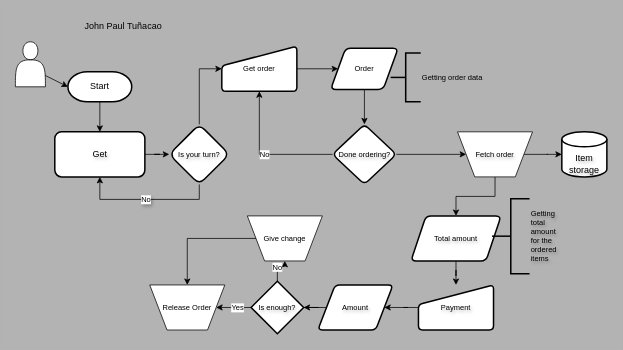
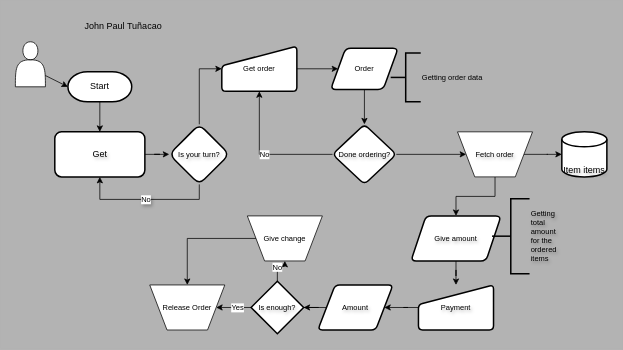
(584, 164) -> (584, 164)
(456, 238) -> (456, 238)
